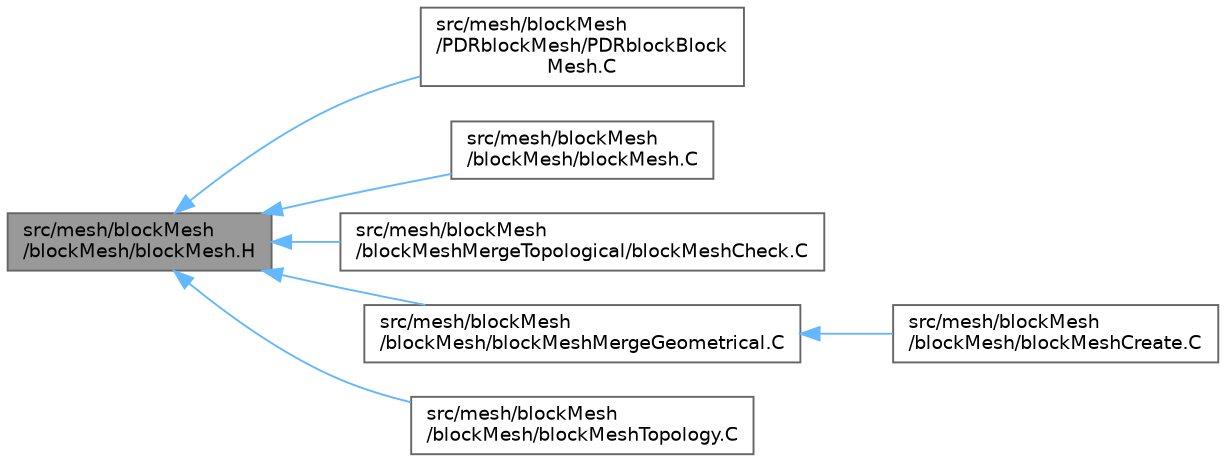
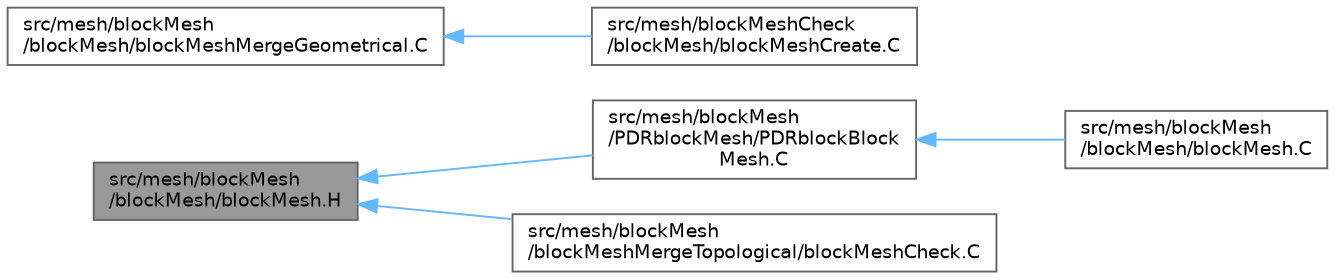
(366, 191) -> (1000, 140)
(353, 291) -> none
(1056, 334) -> (754, 36)
(582, 426) -> none
